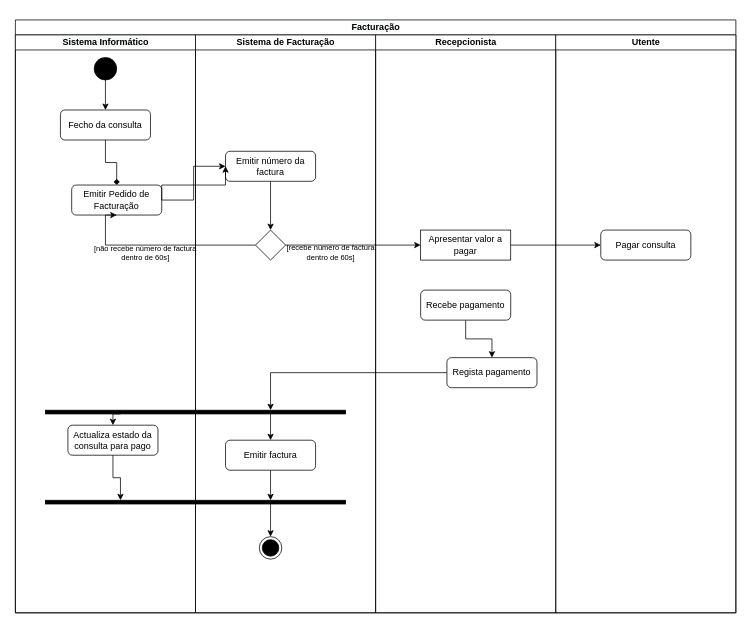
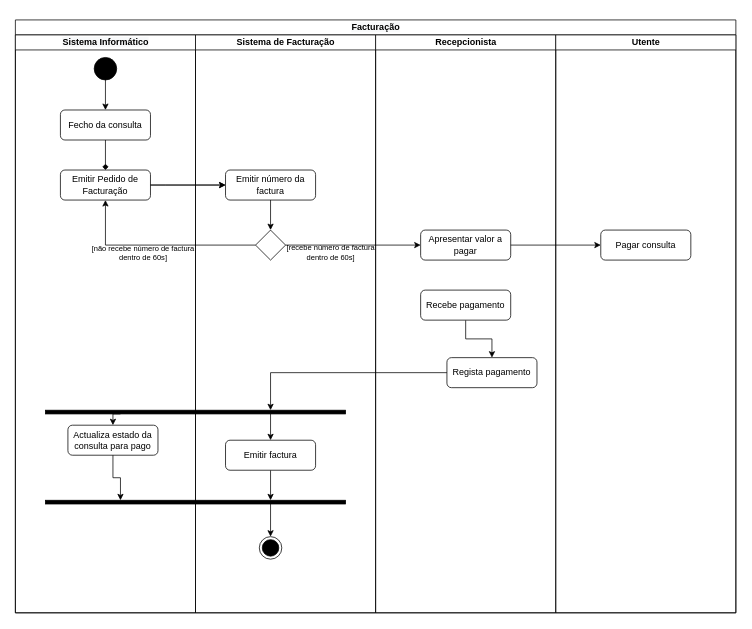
(270, 166) -> (270, 185)
(117, 200) -> (105, 185)
(465, 245) -> (465, 245)
